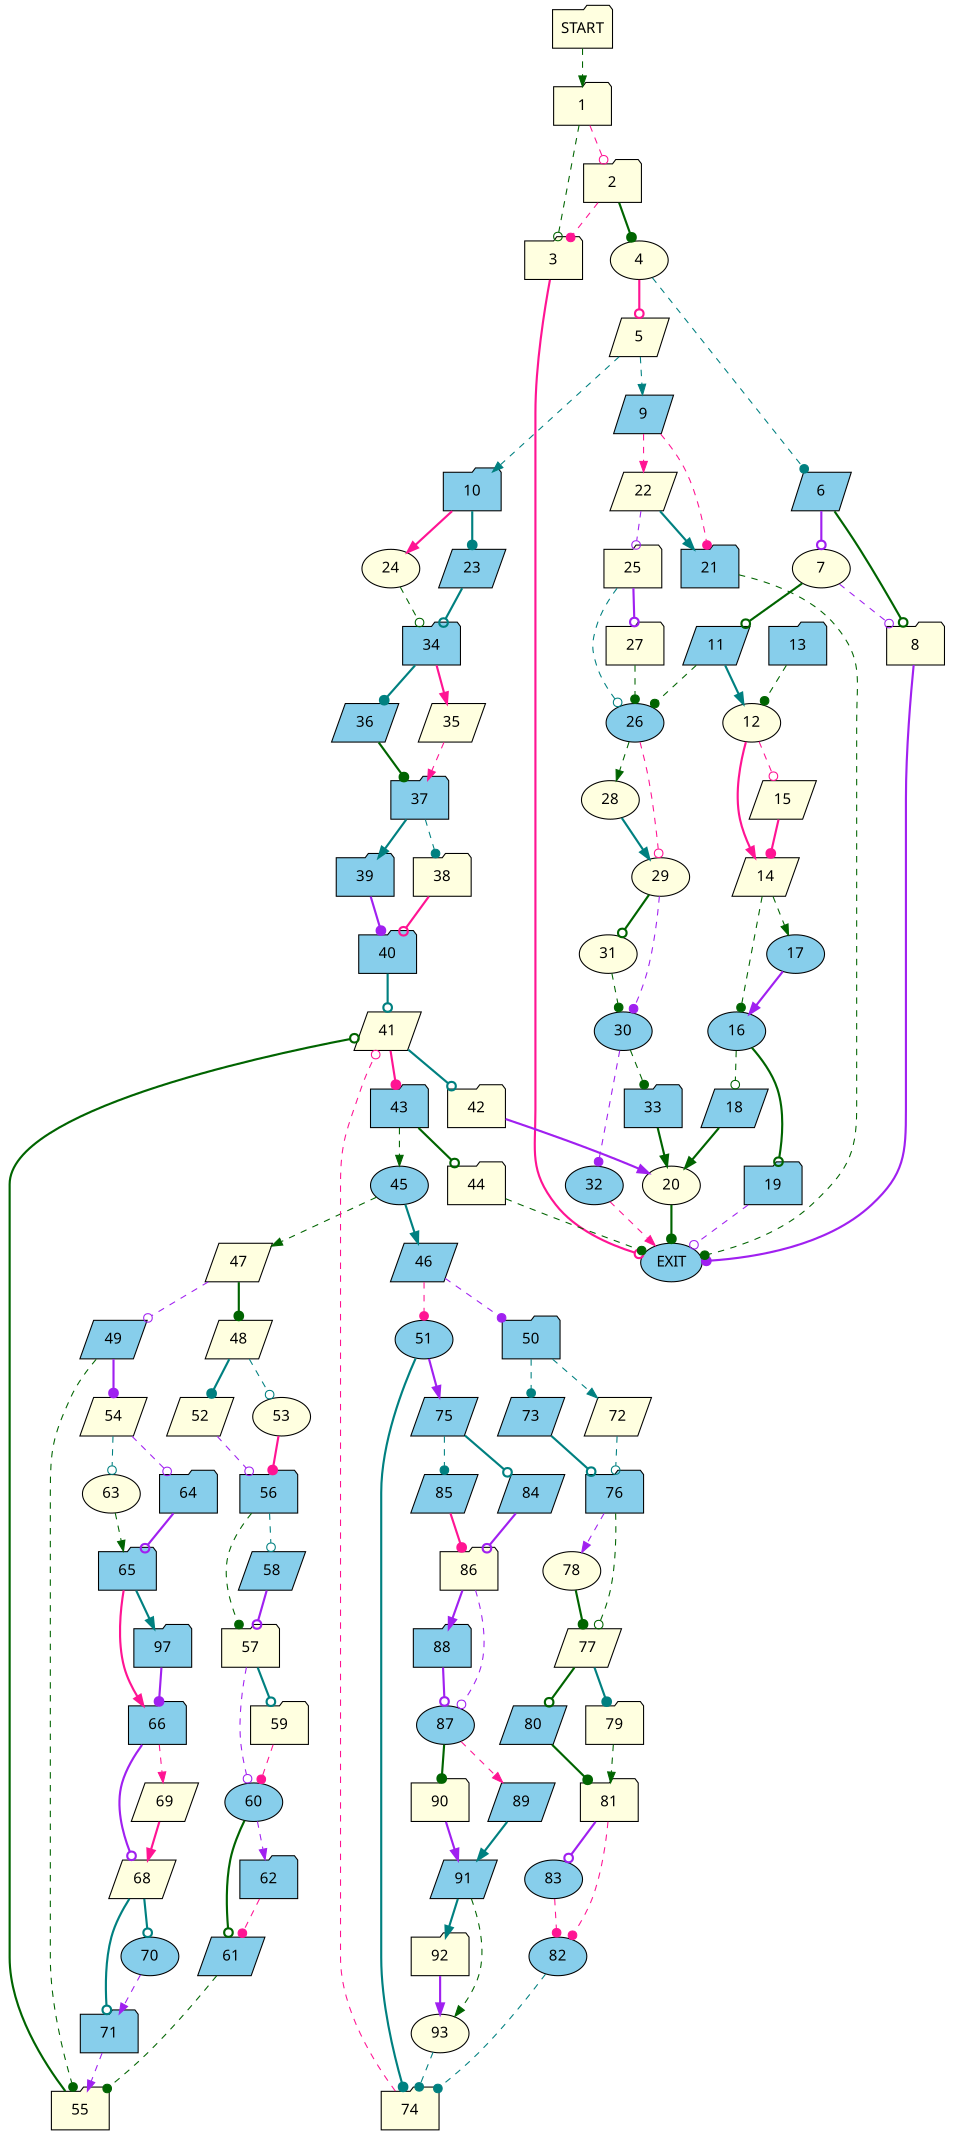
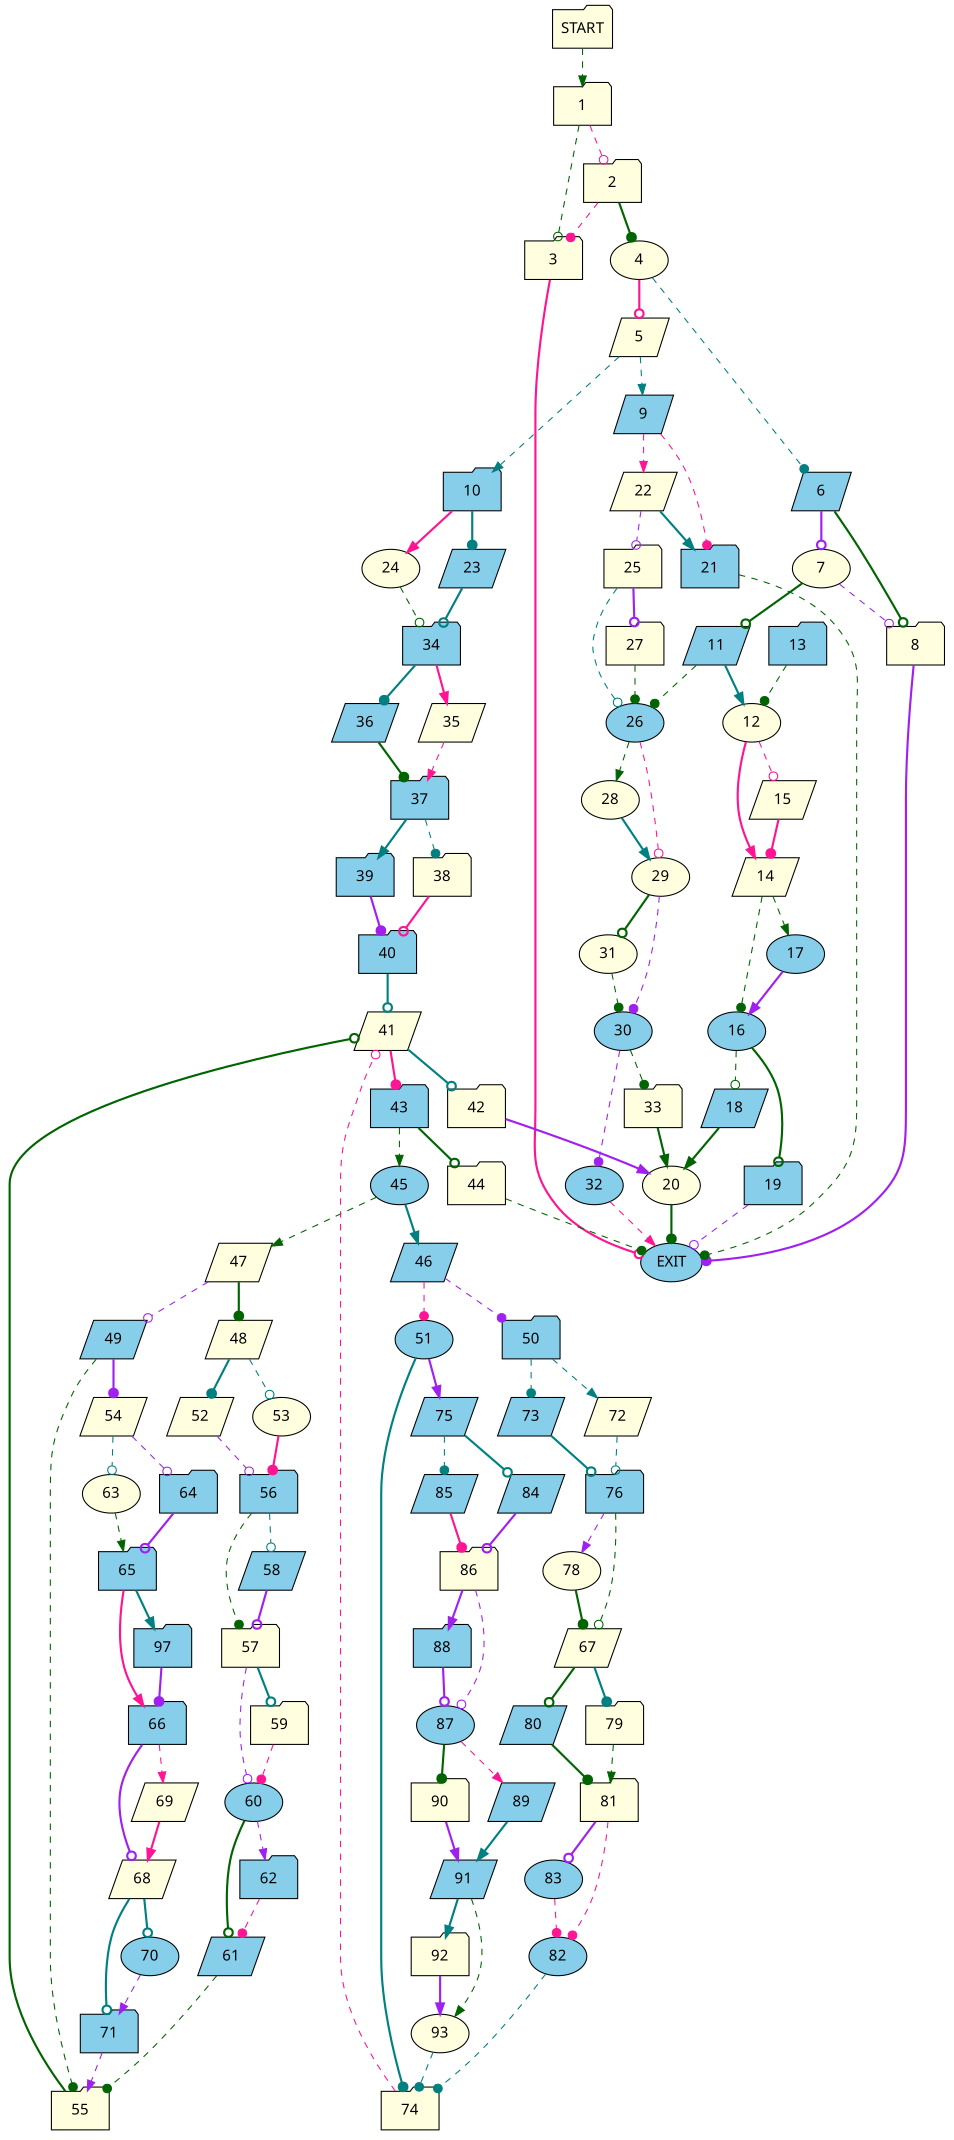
(653, 1108) -> (653, 1108)
(588, 1648) -> (588, 1648)
